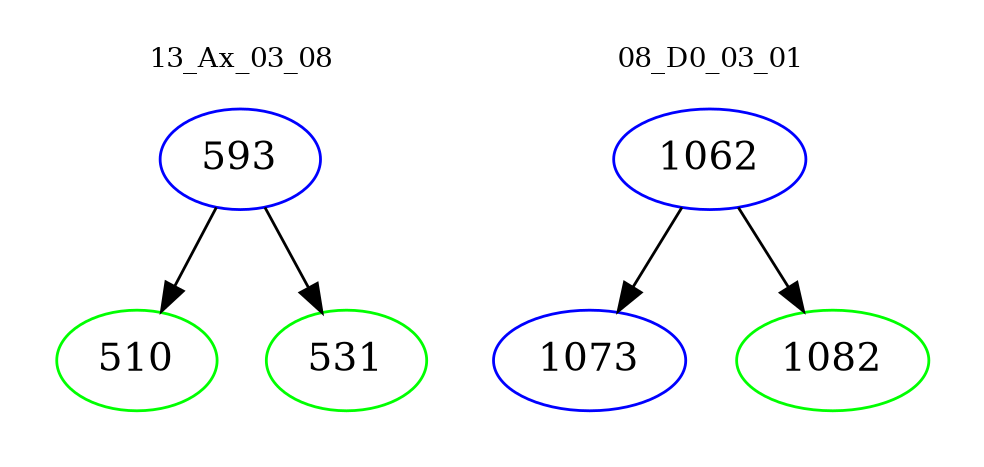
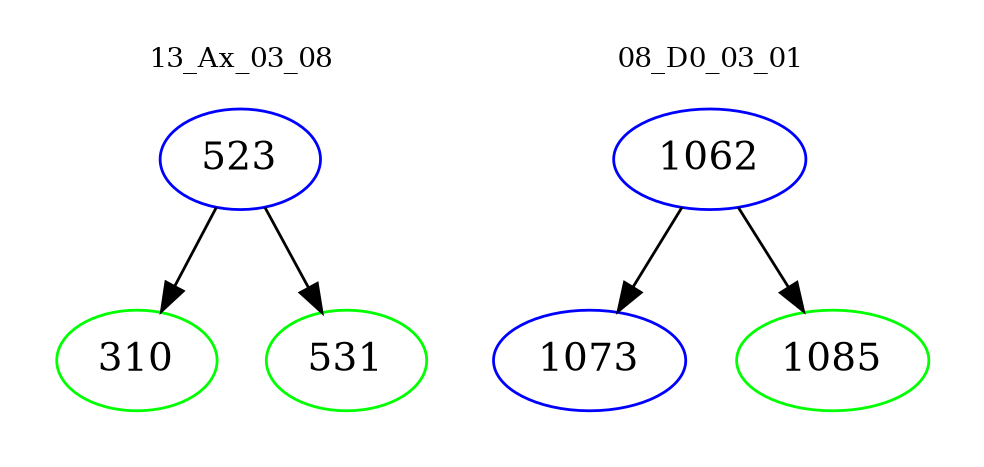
(240, 159) -> (240, 159)
(137, 360) -> (137, 360)
(833, 360) -> (833, 360)
